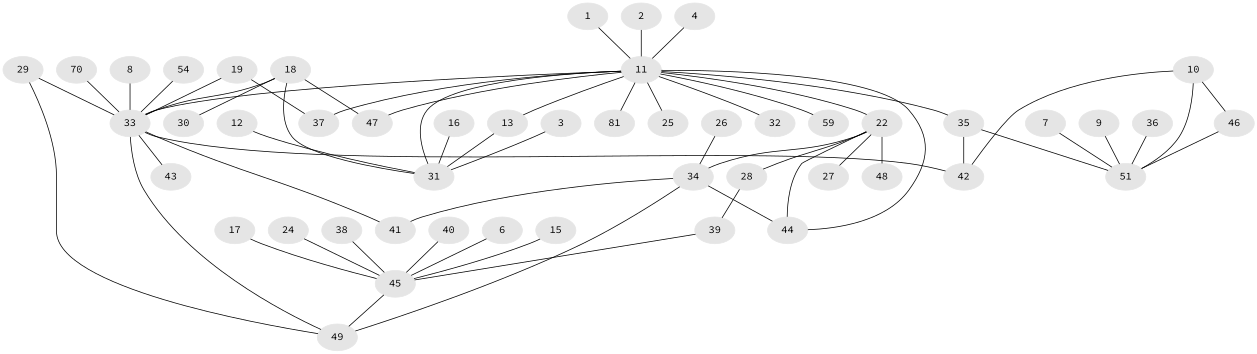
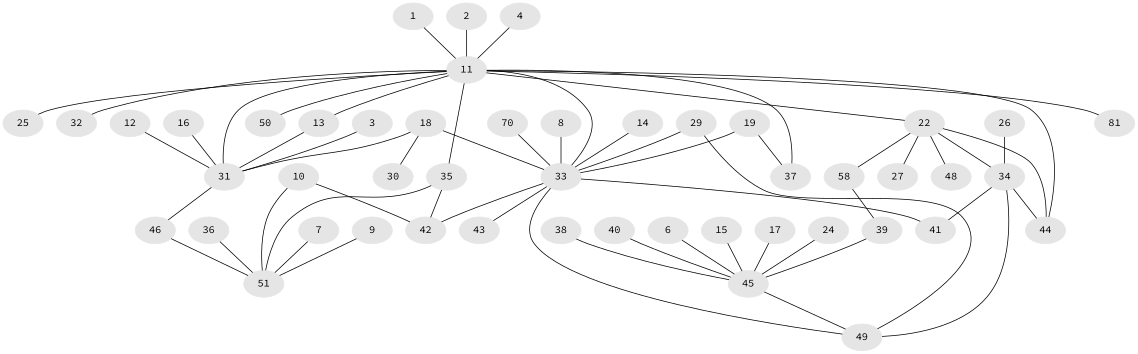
(184, 70) -> (643, 123)
(1214, 97) -> (190, 204)
(372, 123) -> none
(829, 123) -> (265, 123)
(747, 177) -> (844, 177)
